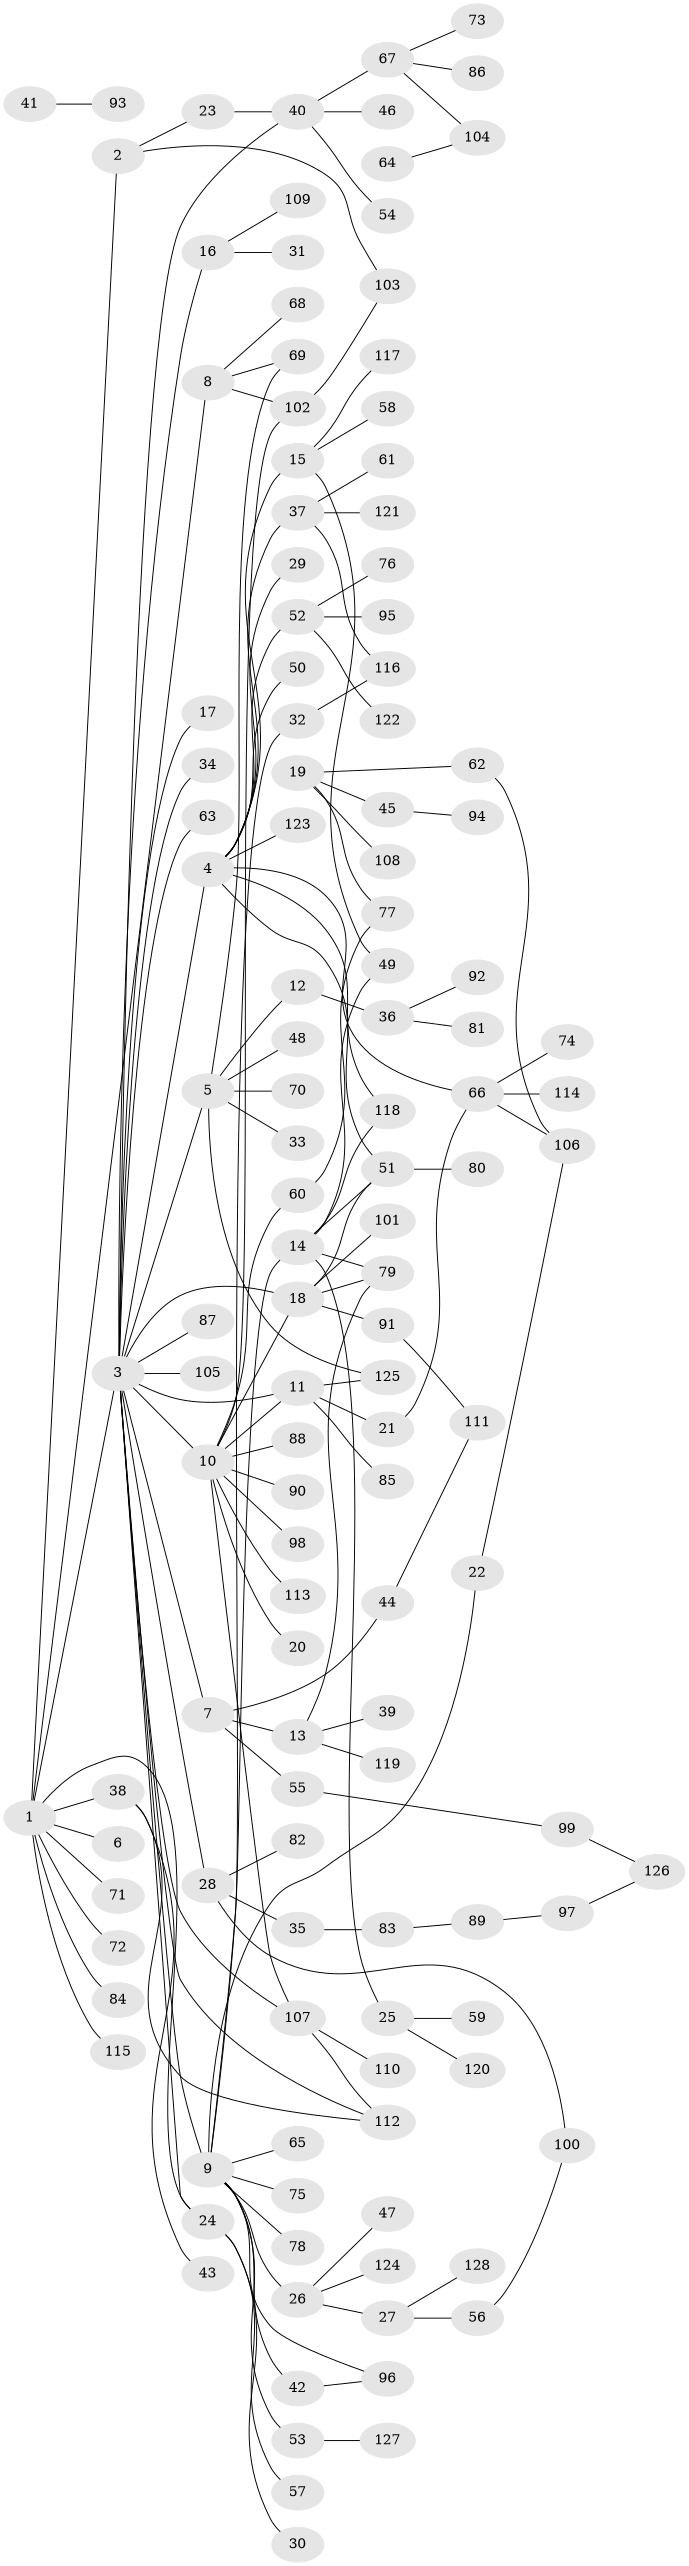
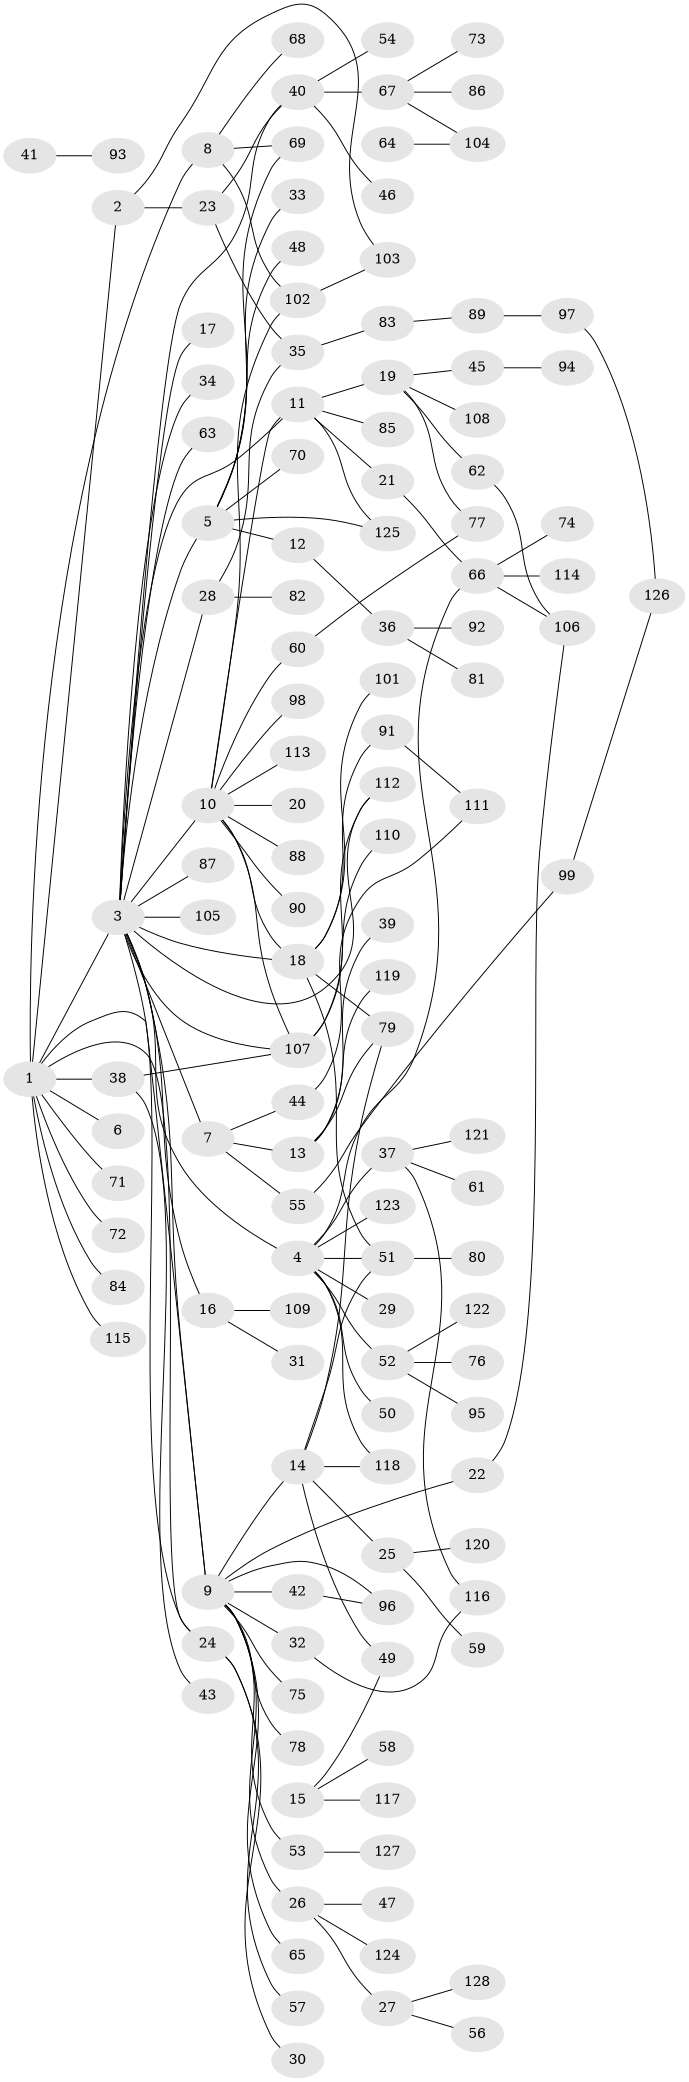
none -> (236, 270)
none -> (343, 391)
(253, 665) -> none
none -> (169, 1236)
(155, 2034) -> (207, 1065)
(567, 2146) -> none
